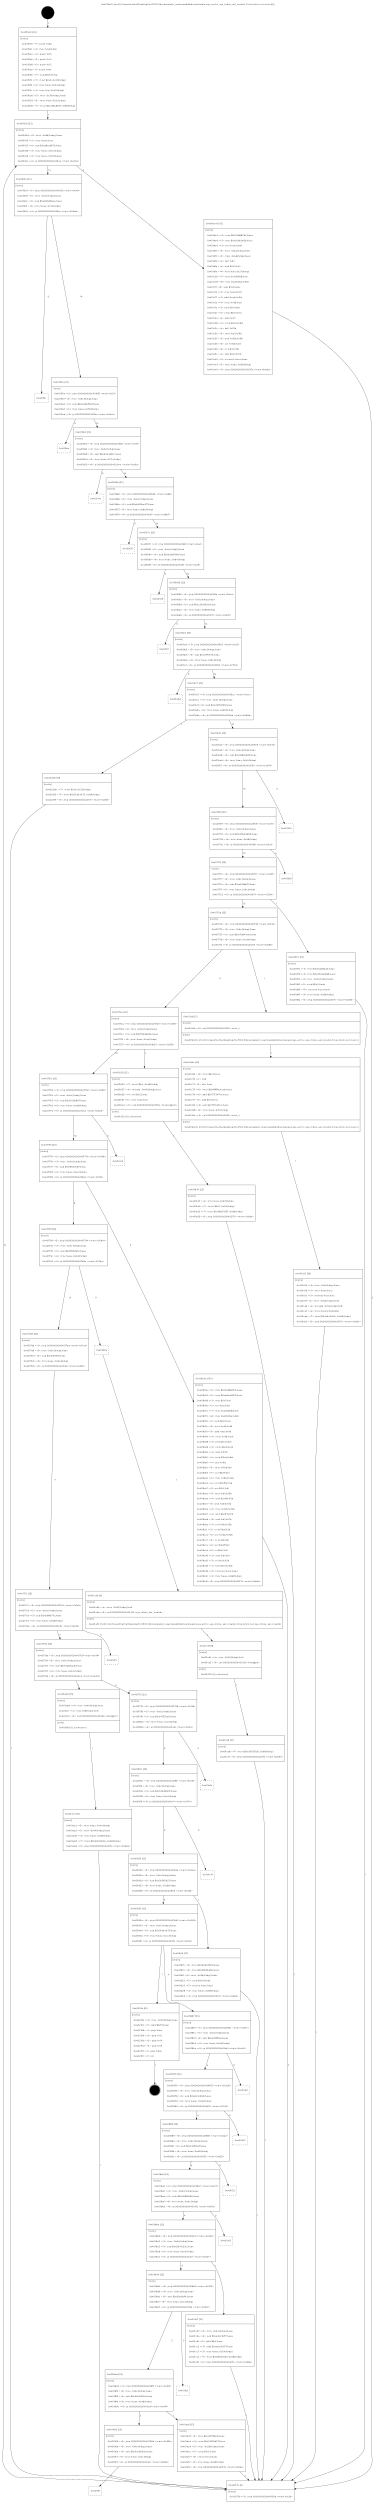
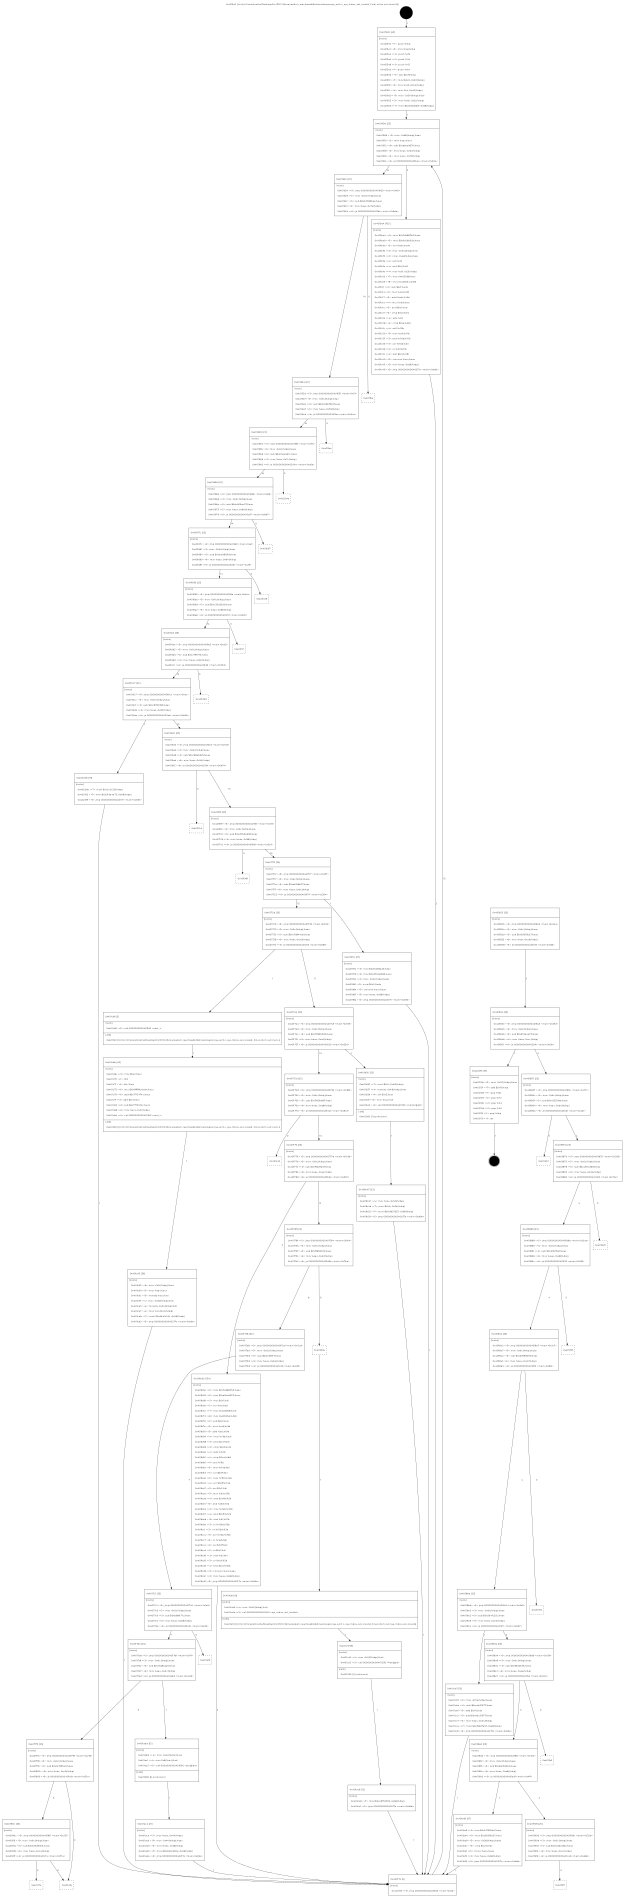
(163, 1829) -> (56, 1870)
(206, 1975) -> none
